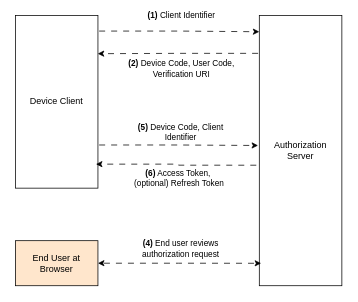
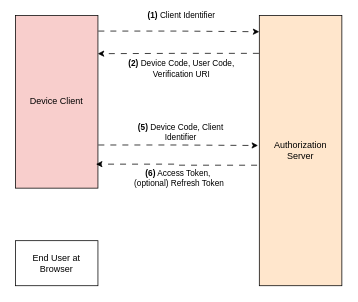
(57, 102) -> (57, 102)
(300, 150) -> (300, 150)
(57, 263) -> (57, 263)
(180, 263) -> none
